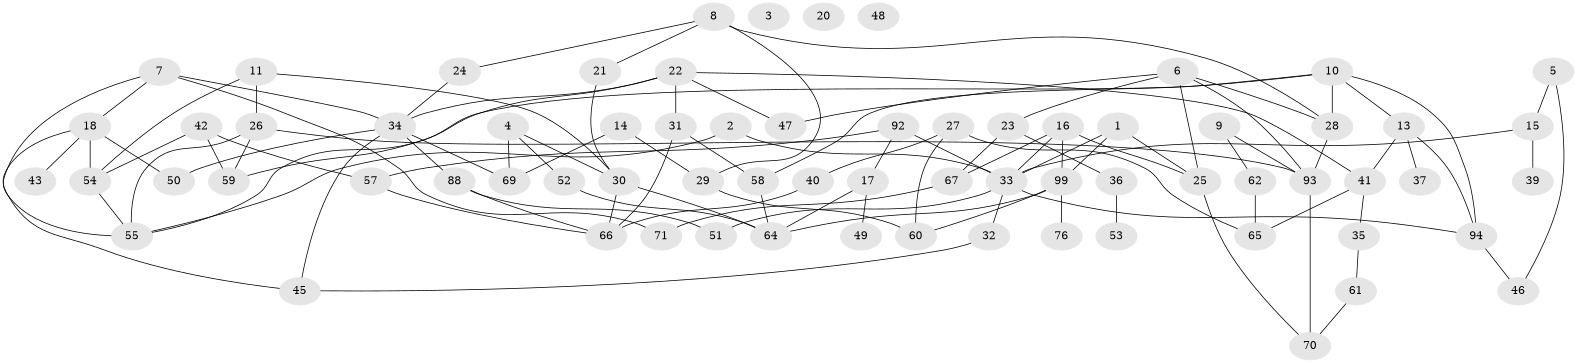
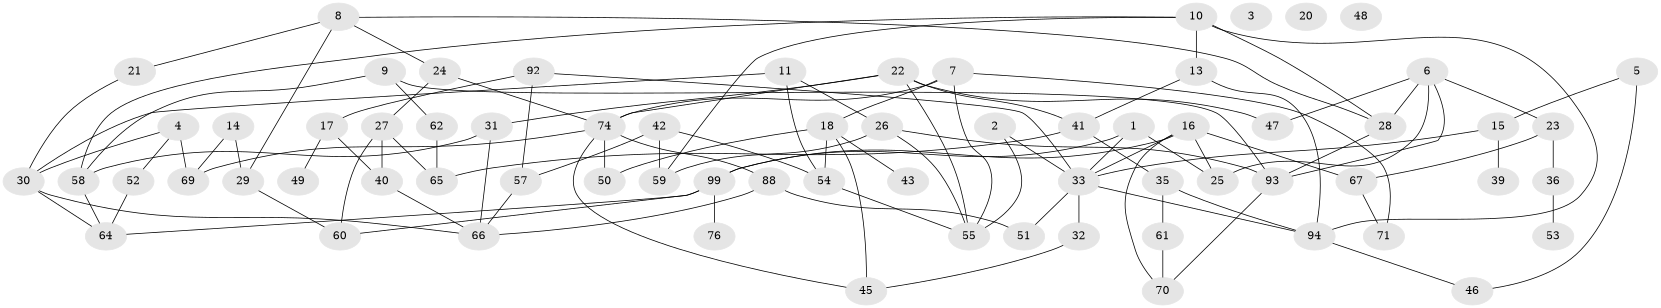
none -> (214, 93)
none -> (405, 105)
(395, 127) -> (605, 127)
(1420, 181) -> none
none -> (1234, 211)
(808, 215) -> (363, 162)
(1242, 271) -> (1125, 201)
